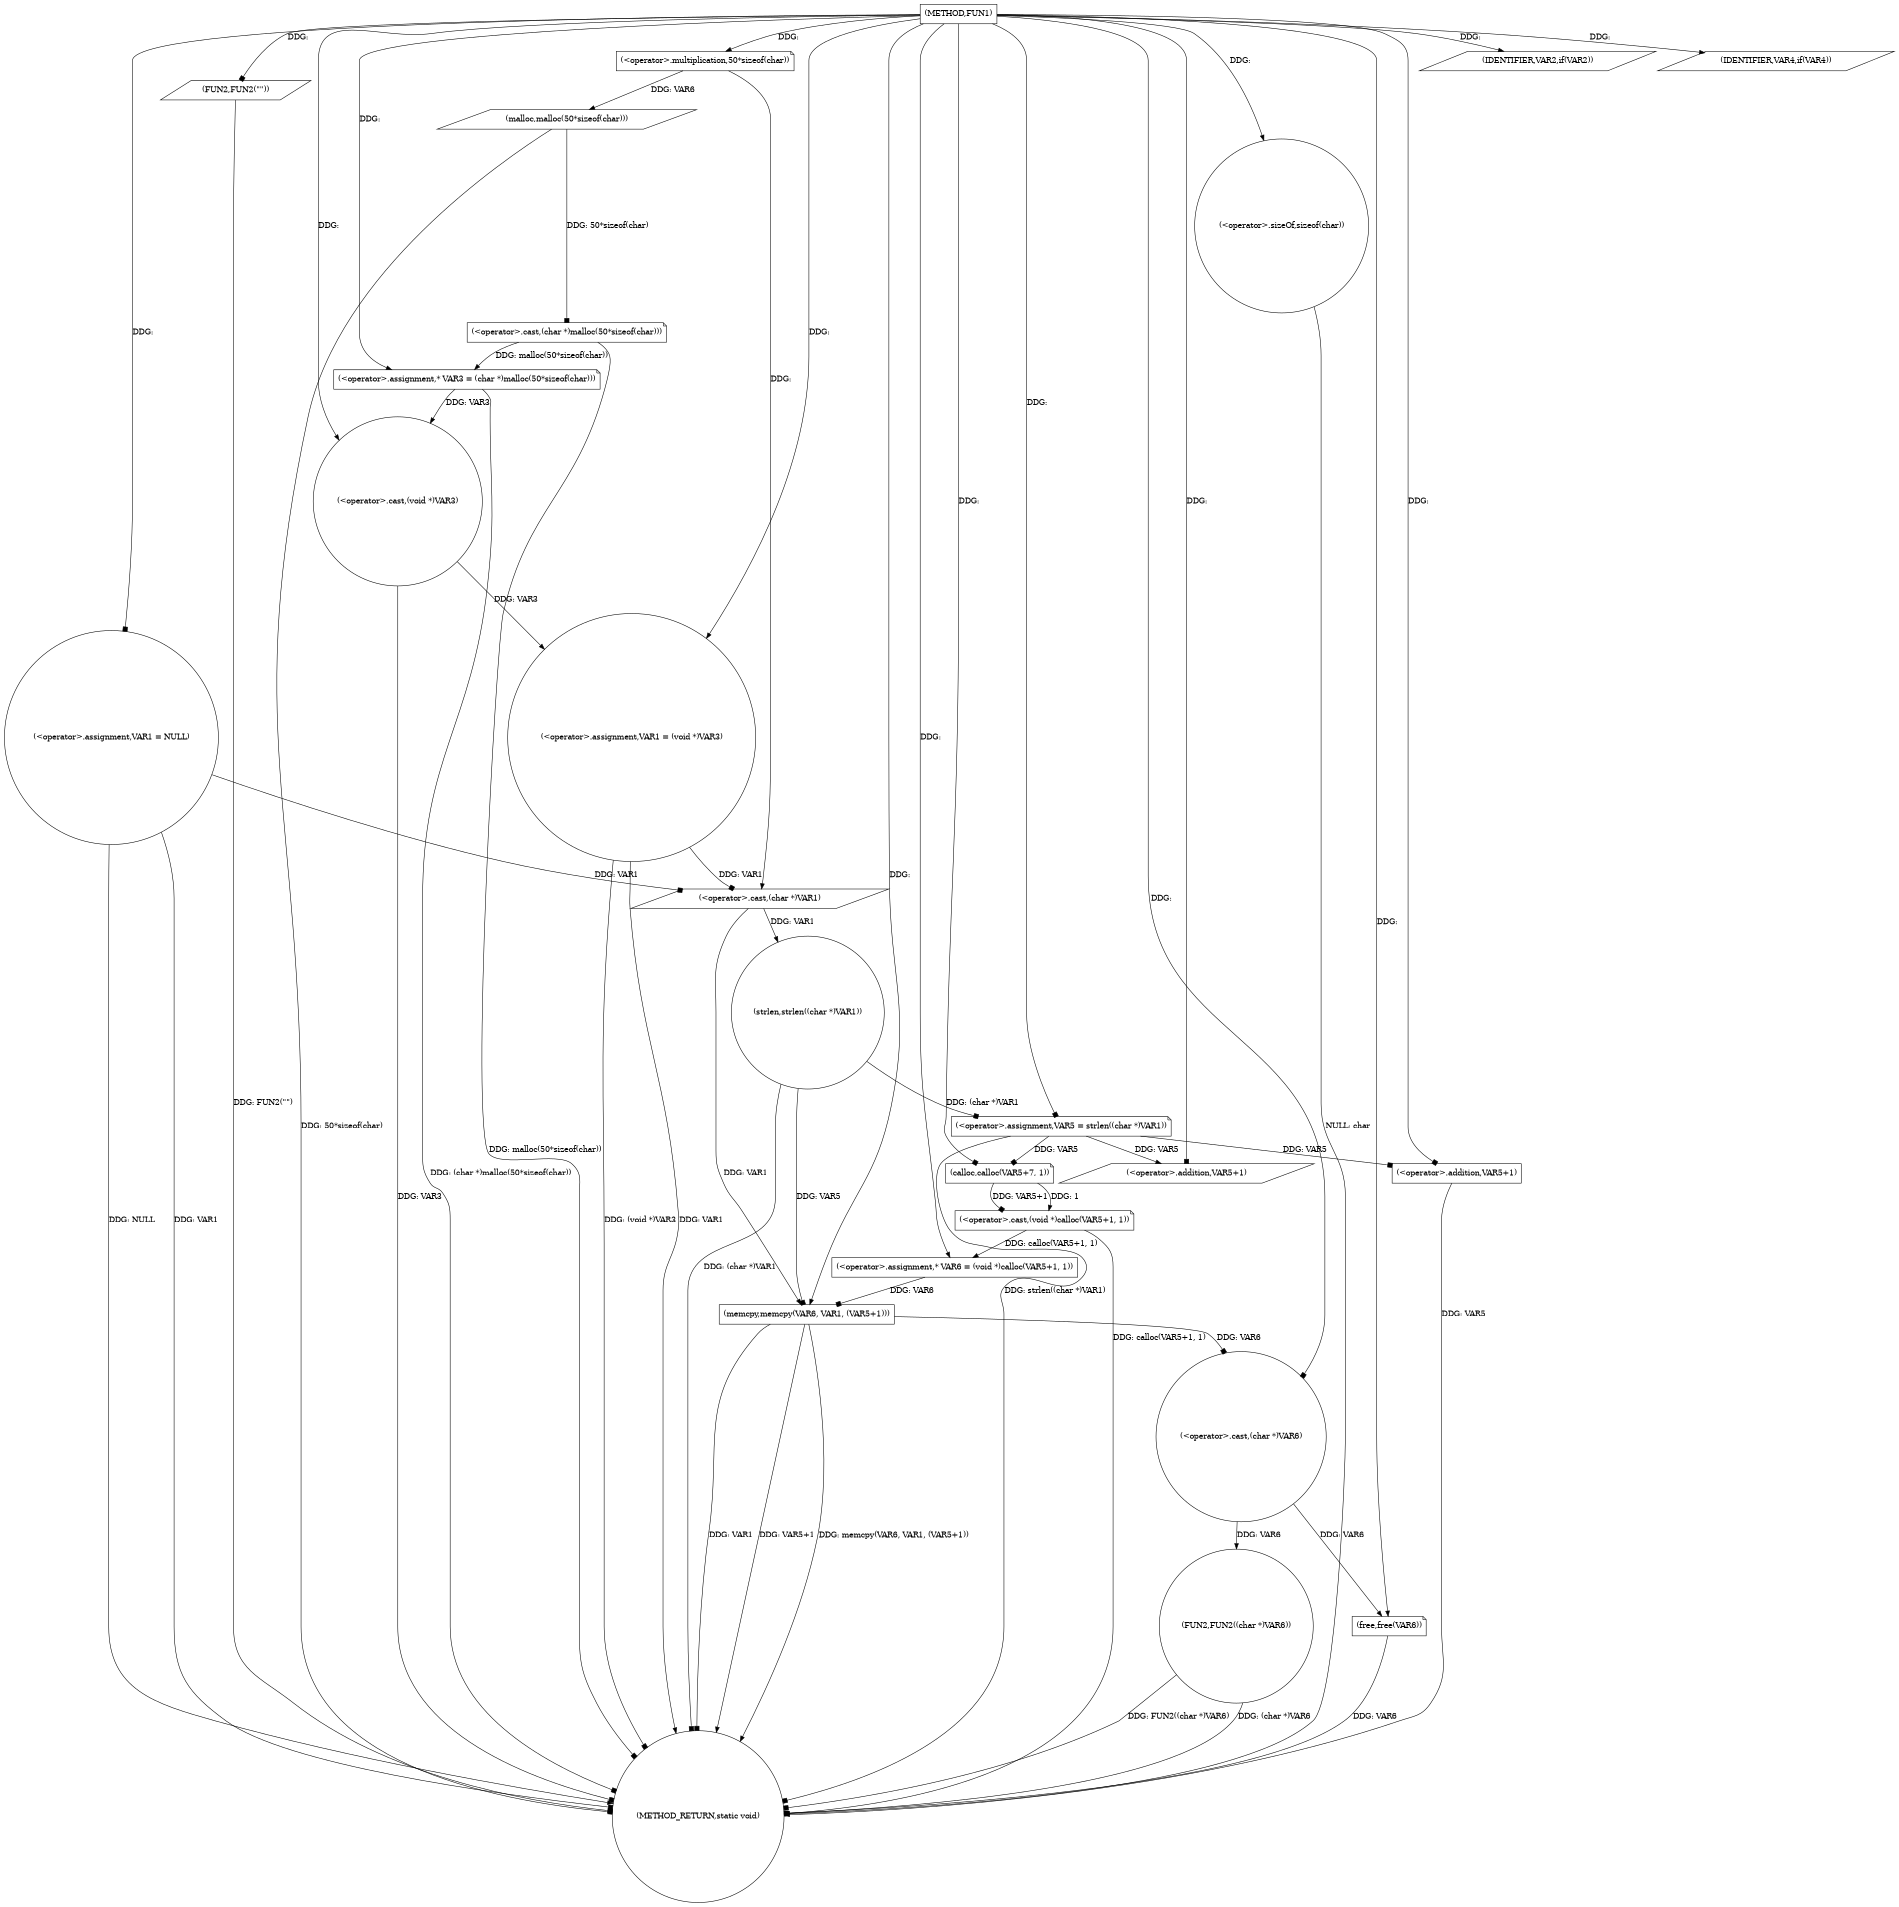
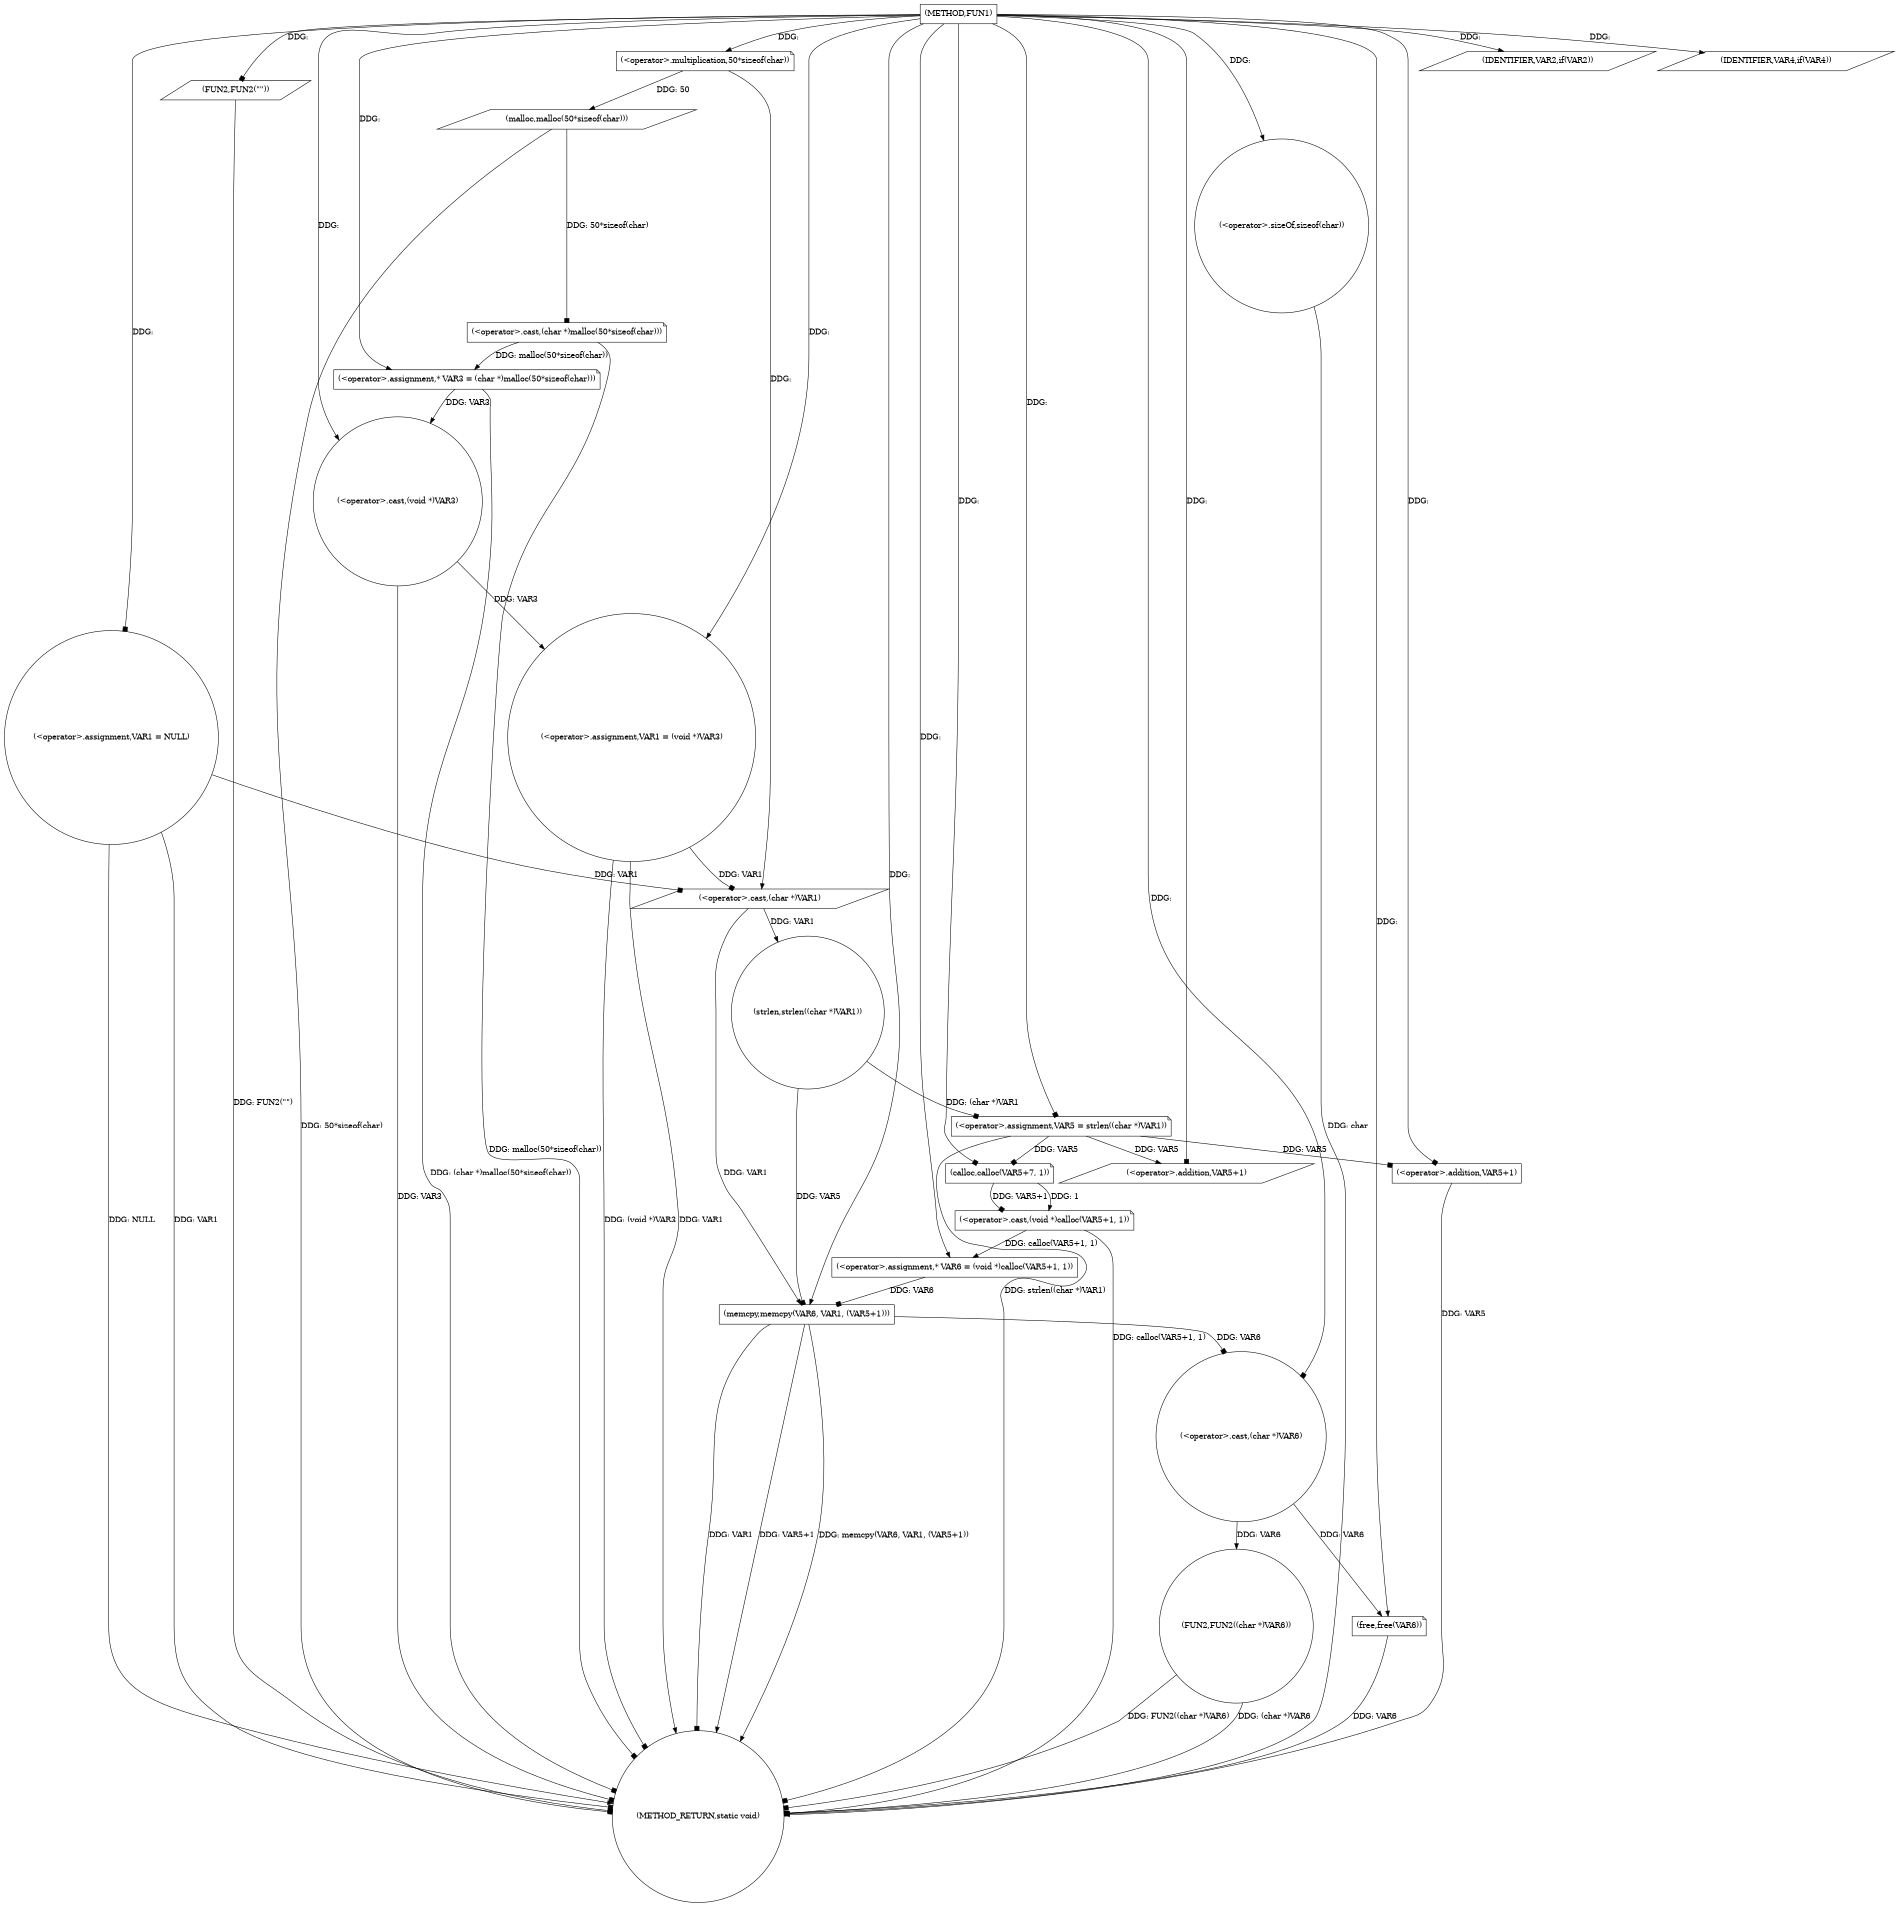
(673, 90) -> (673, 90)
(1348, 1126) -> (1348, 1126)
(688, 1383) -> none
